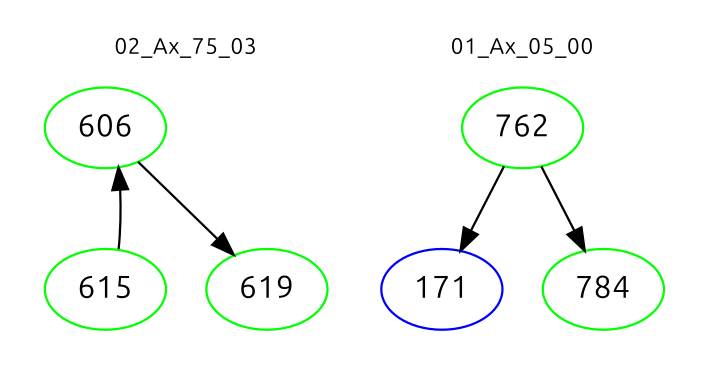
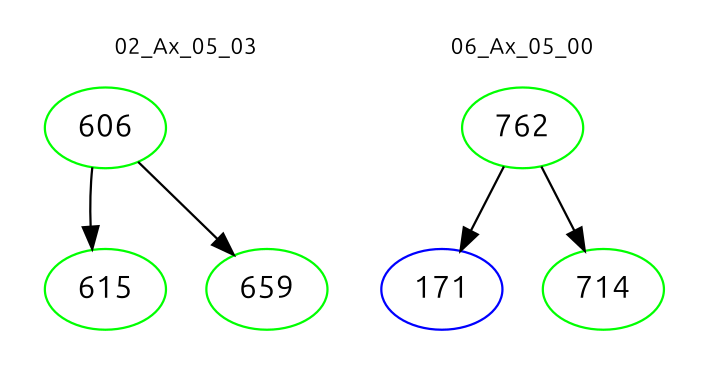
(186, 48) -> (186, 48)
(523, 48) -> (523, 48)
(120, 220) -> (90, 197)
(267, 289) -> (267, 289)
(603, 289) -> (603, 289)
